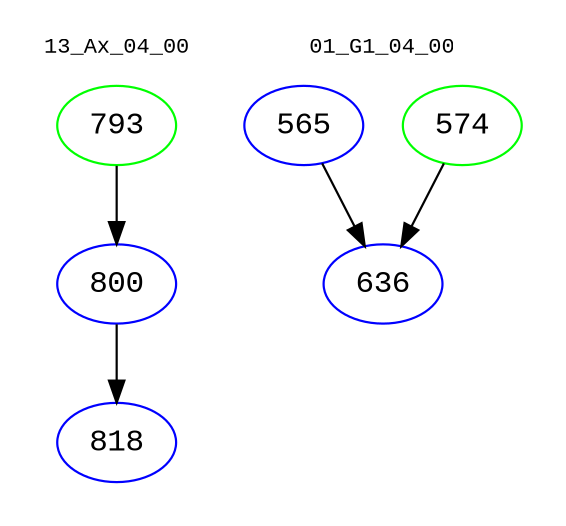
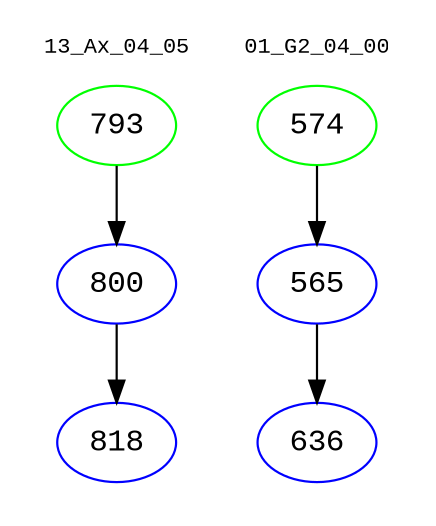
(118, 47) -> (118, 47)
(383, 47) -> (318, 47)
(428, 195) -> (317, 194)
